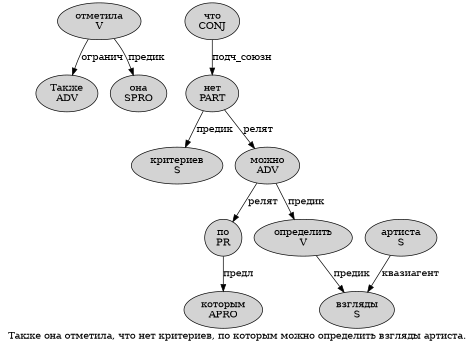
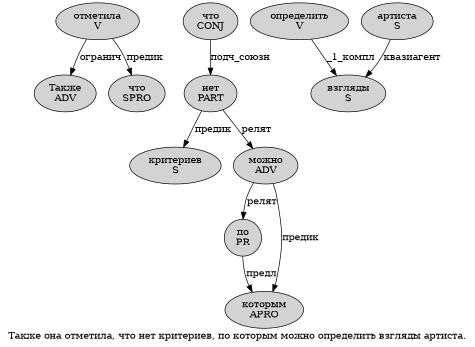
(139, 93) -> (137, 93)
(284, 198) -> (282, 234)
(352, 274) -> (351, 57)
